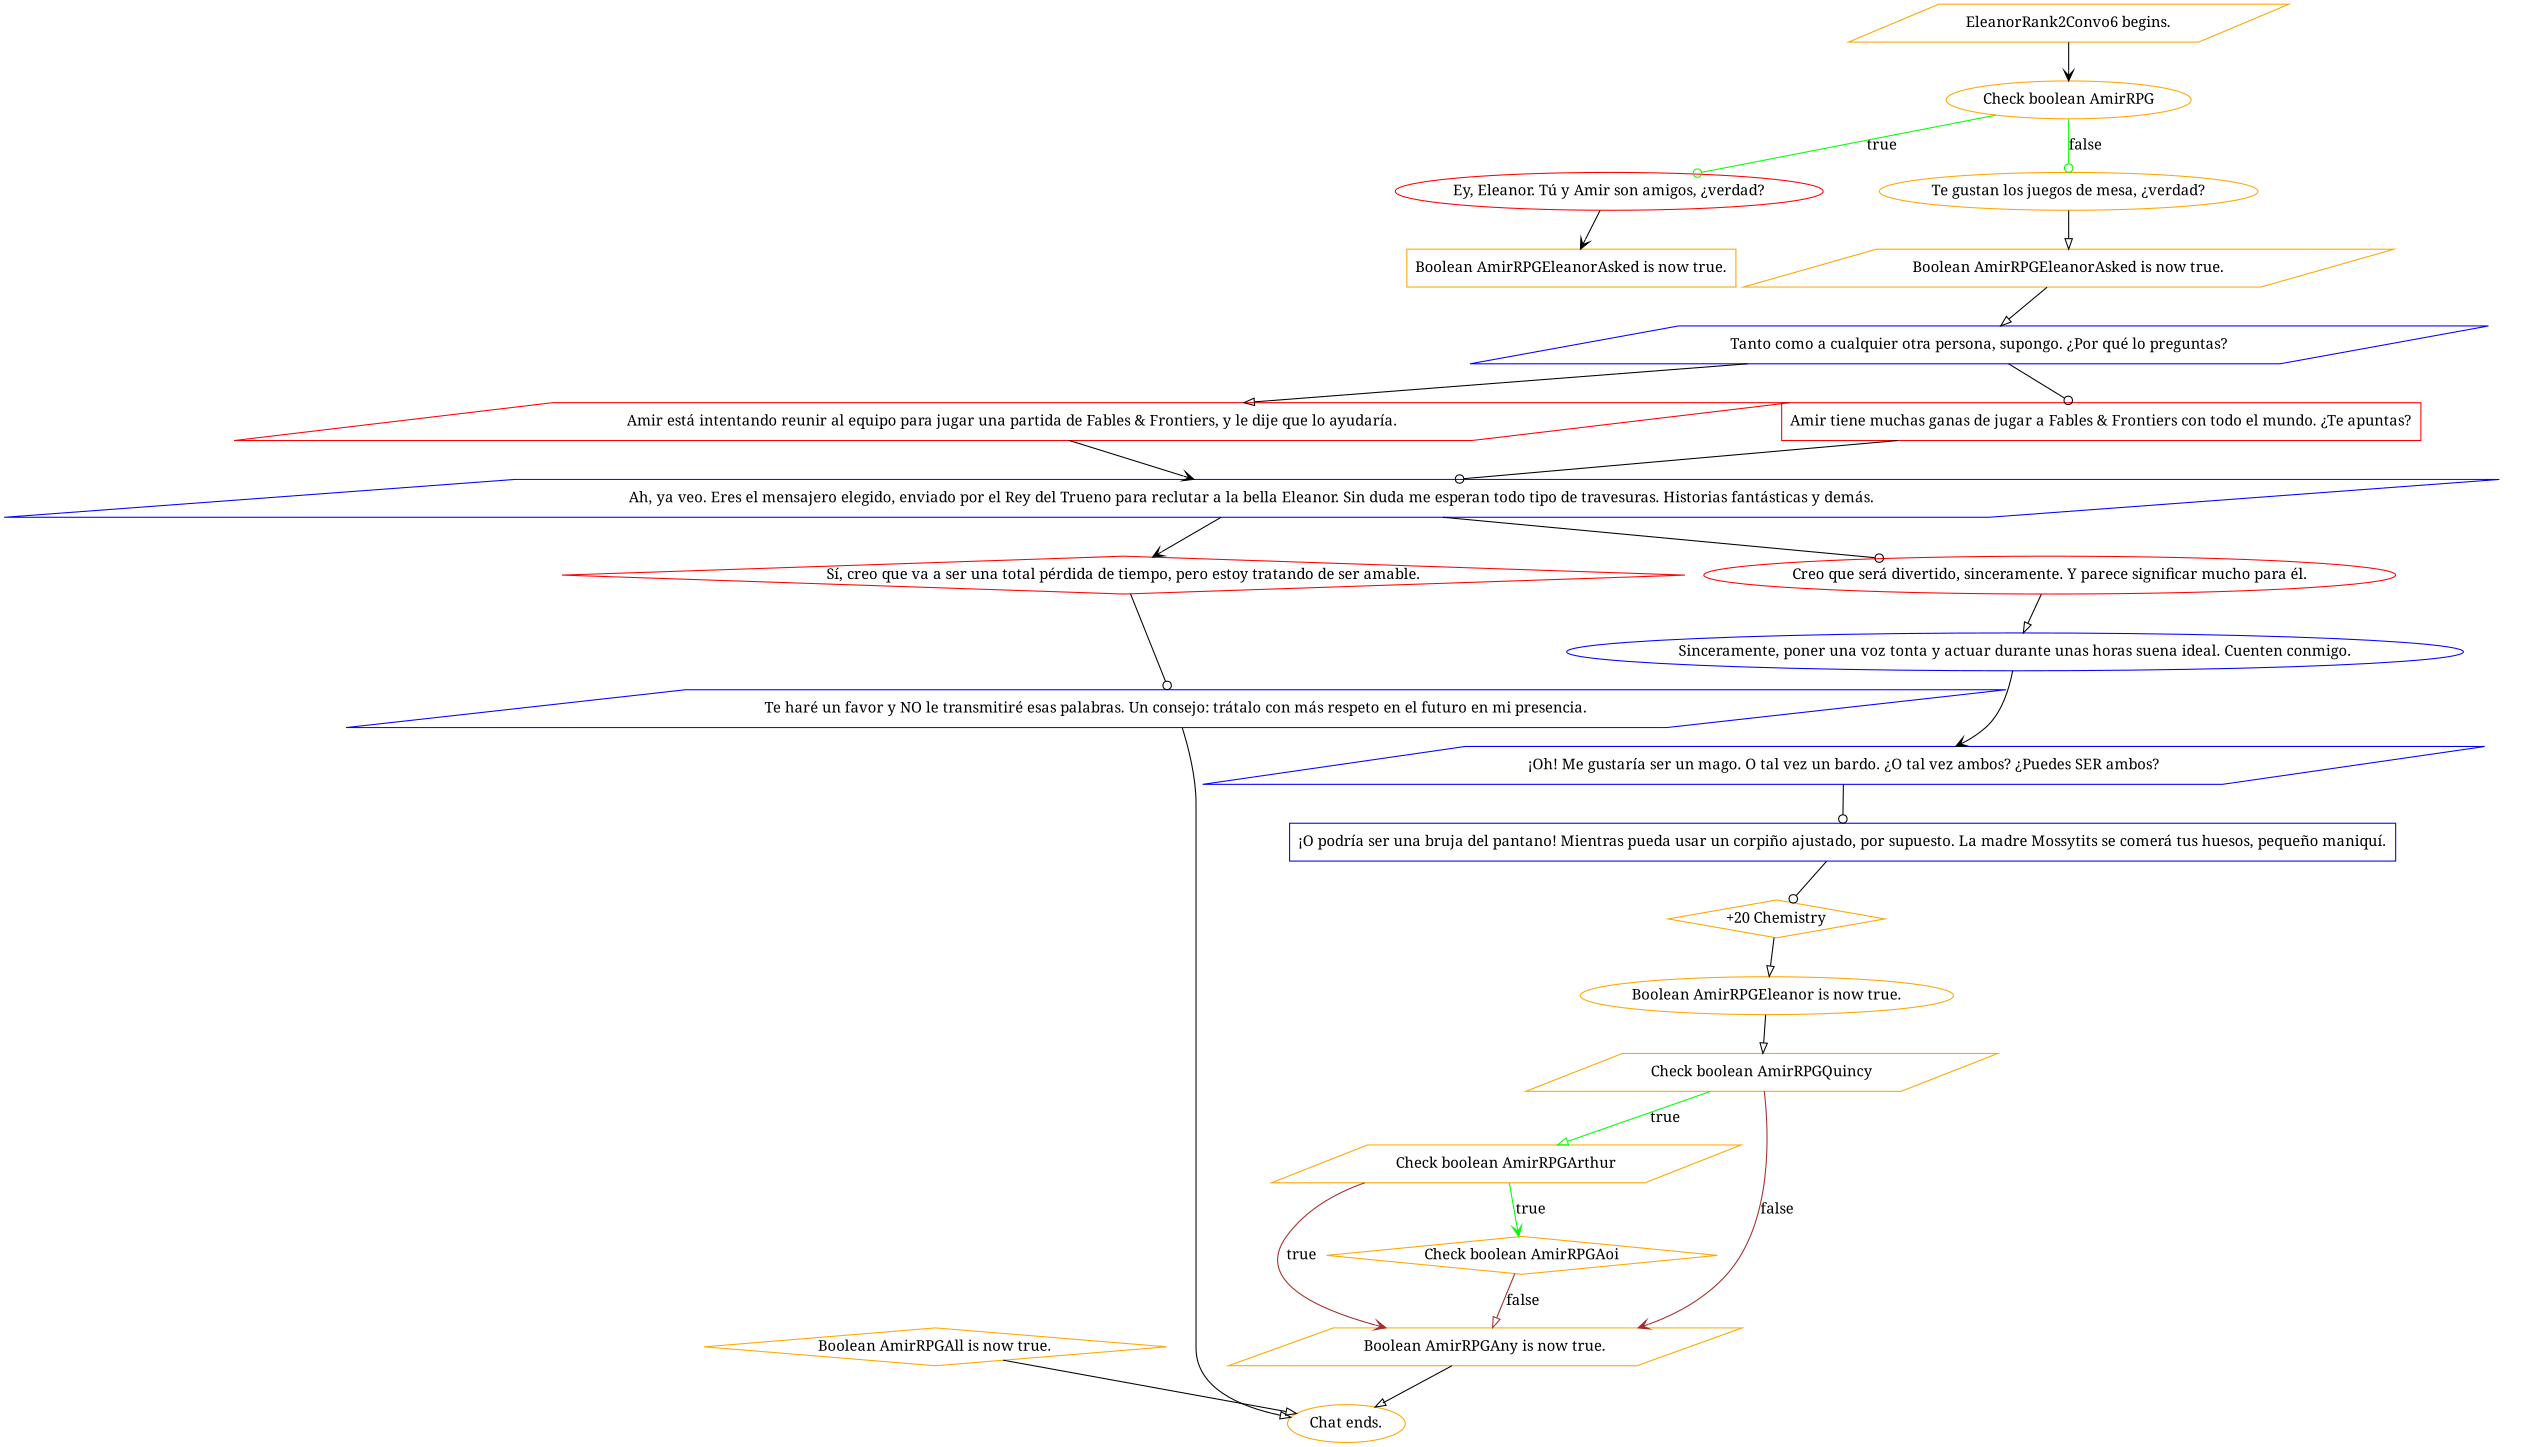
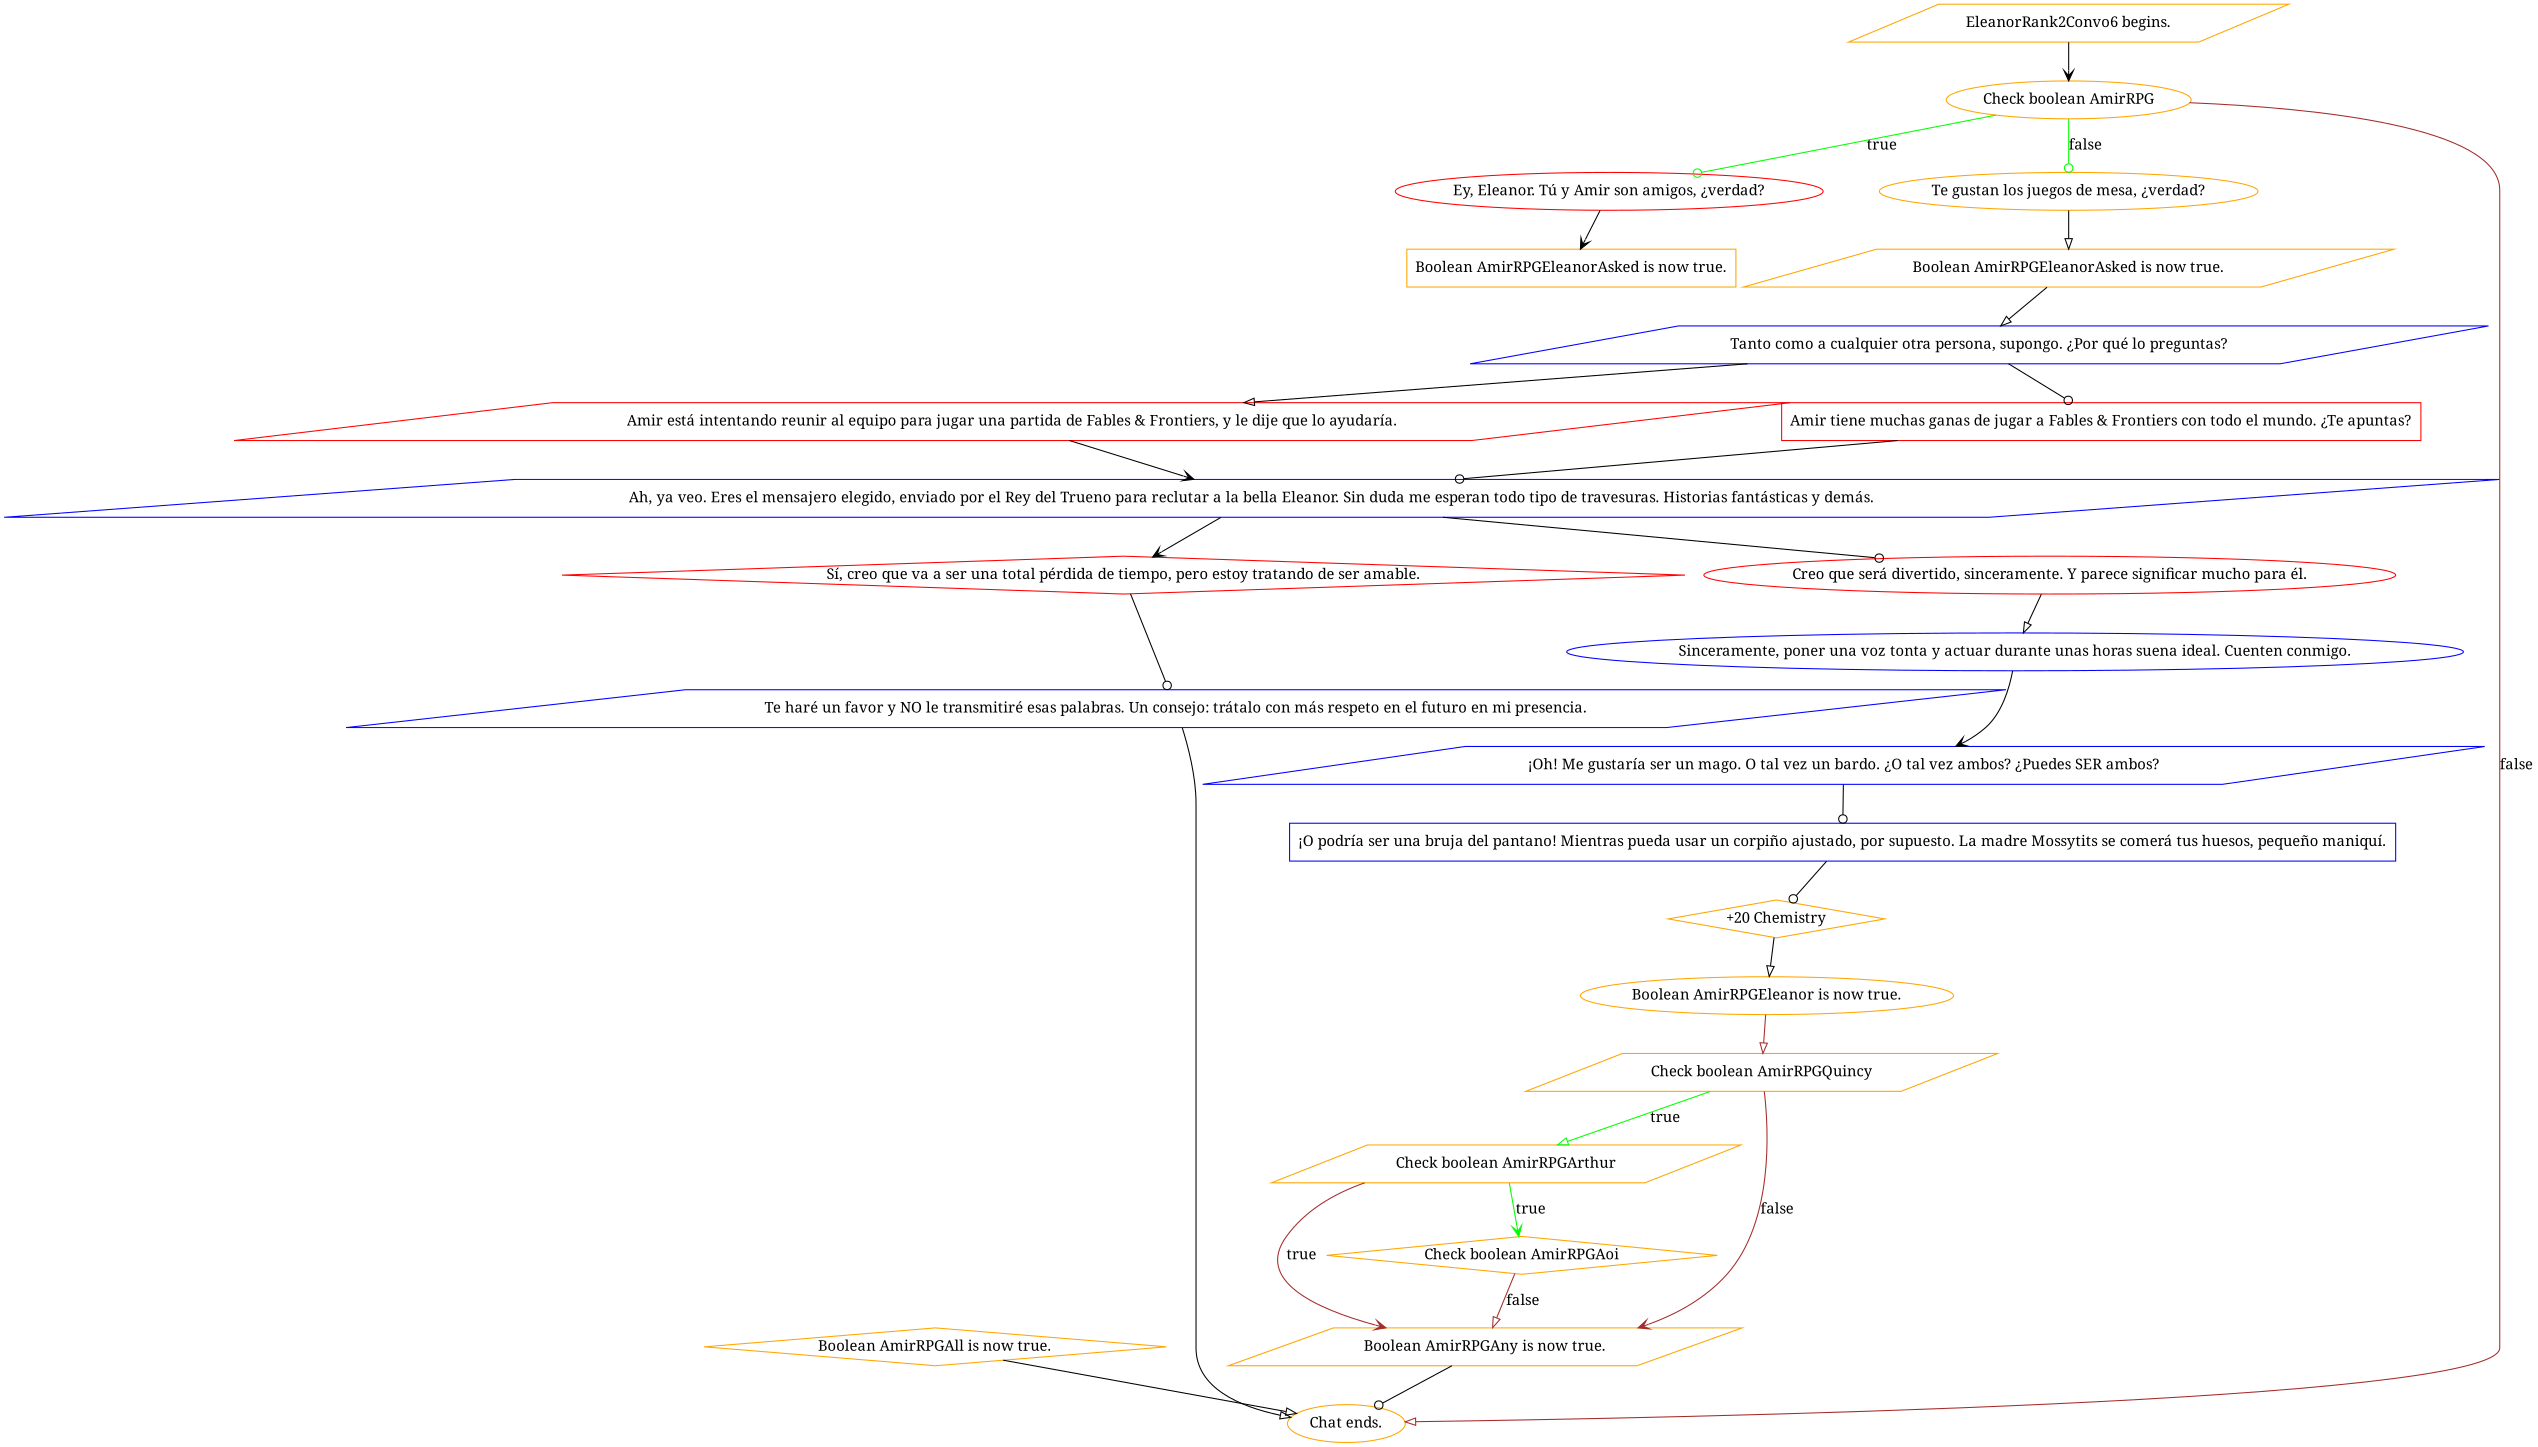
(1765, 1029) -> (1765, 1029)
none -> (2500, 1146)
(1417, 1384) -> (1417, 1384)
